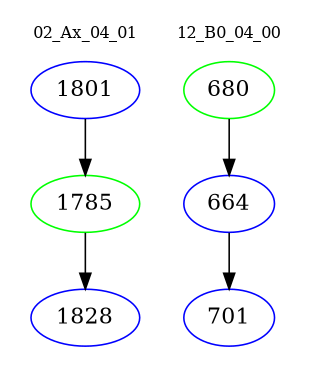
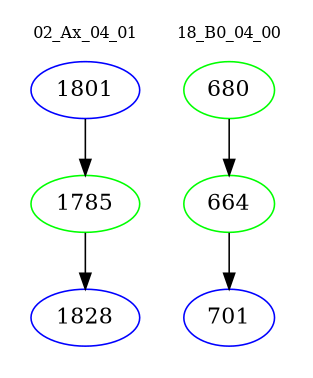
(229, 34) -> (229, 34)
(229, 204) -> (229, 204)
